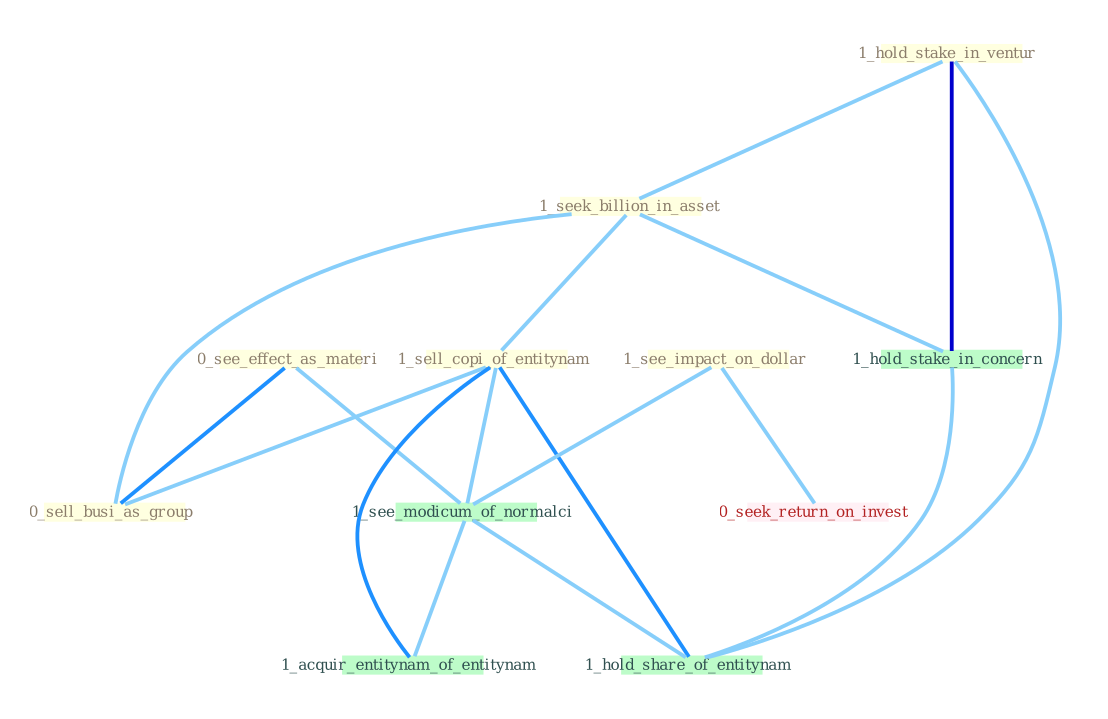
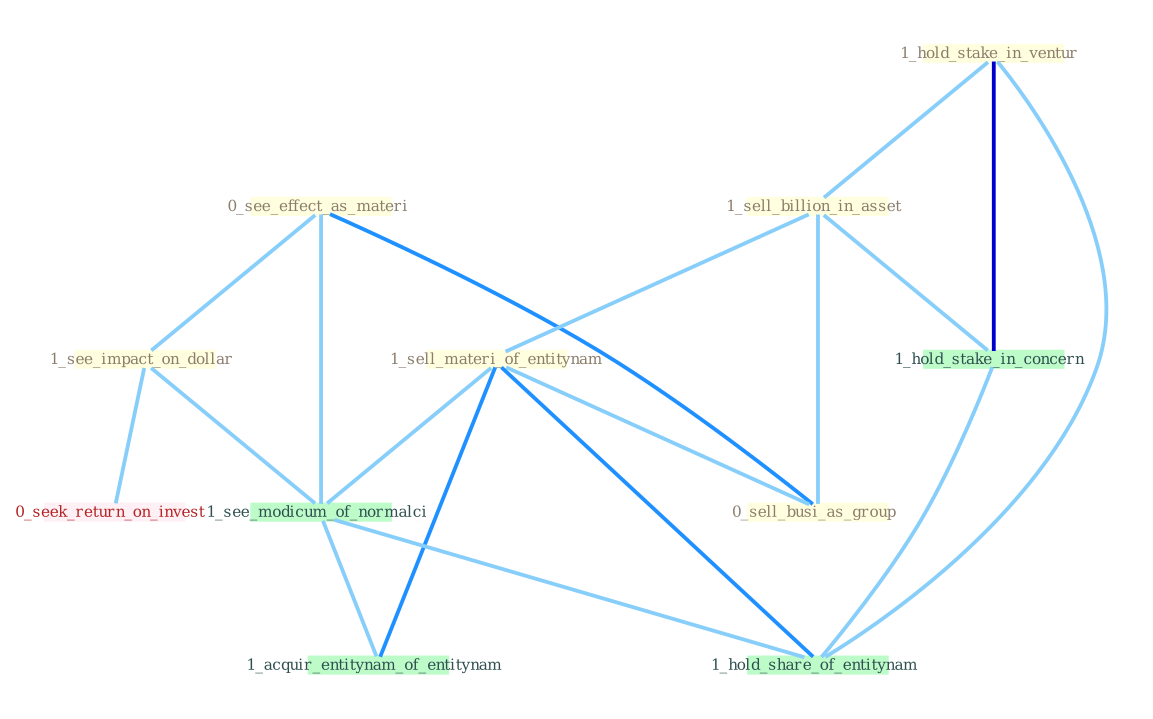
(631, 206) -> (818, 206)
none -> (233, 283)
(497, 359) -> (497, 359)
